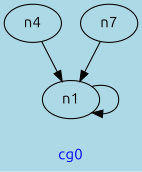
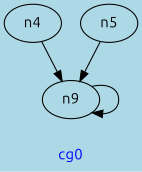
(109, 23) -> (109, 23)
(71, 100) -> (71, 100)
